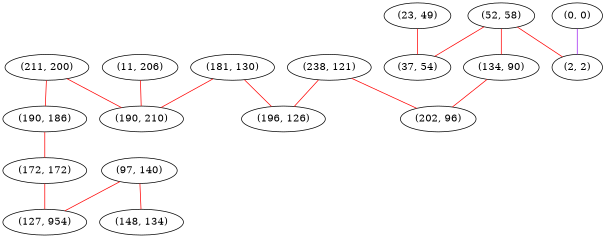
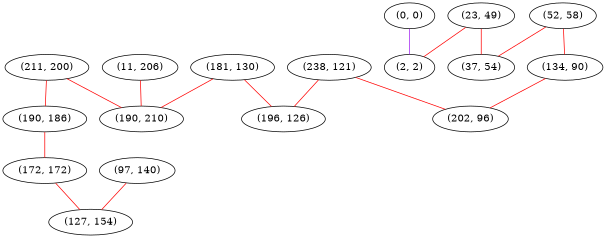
(540, 42) -> (445, 42)
(45, 222) -> (91, 222)
(142, 222) -> none
